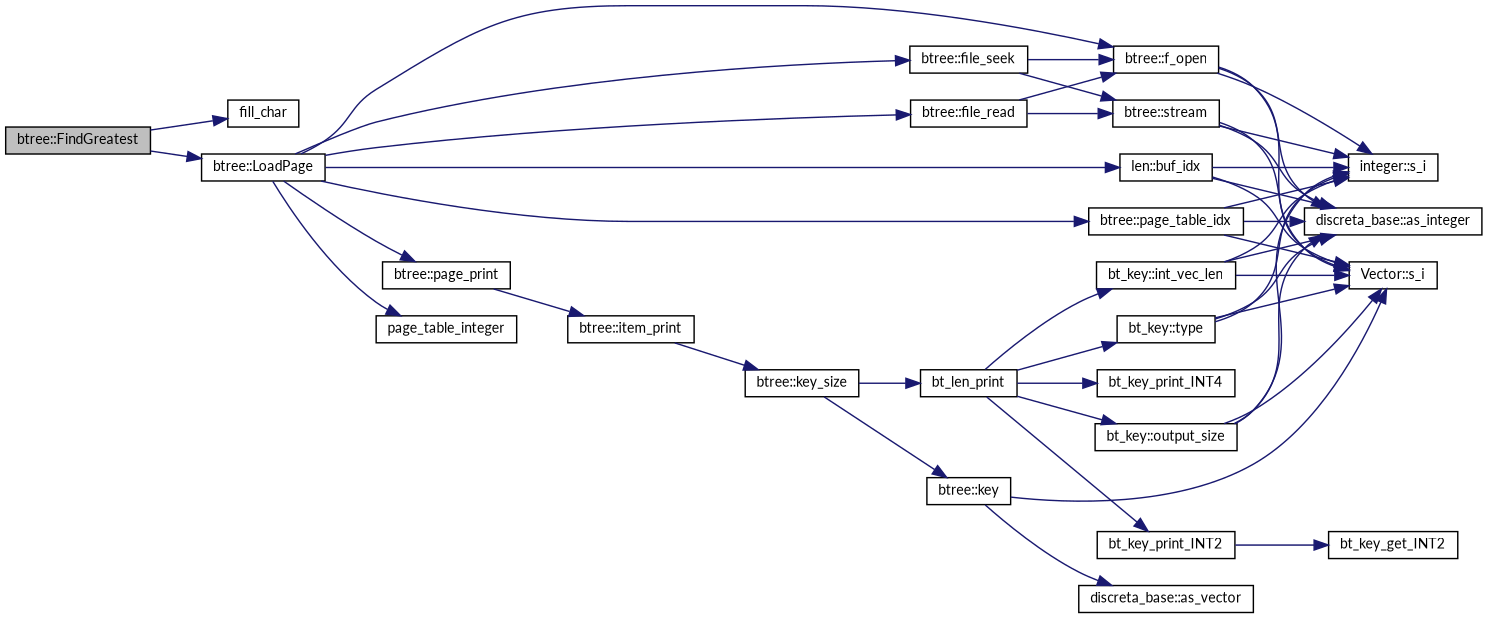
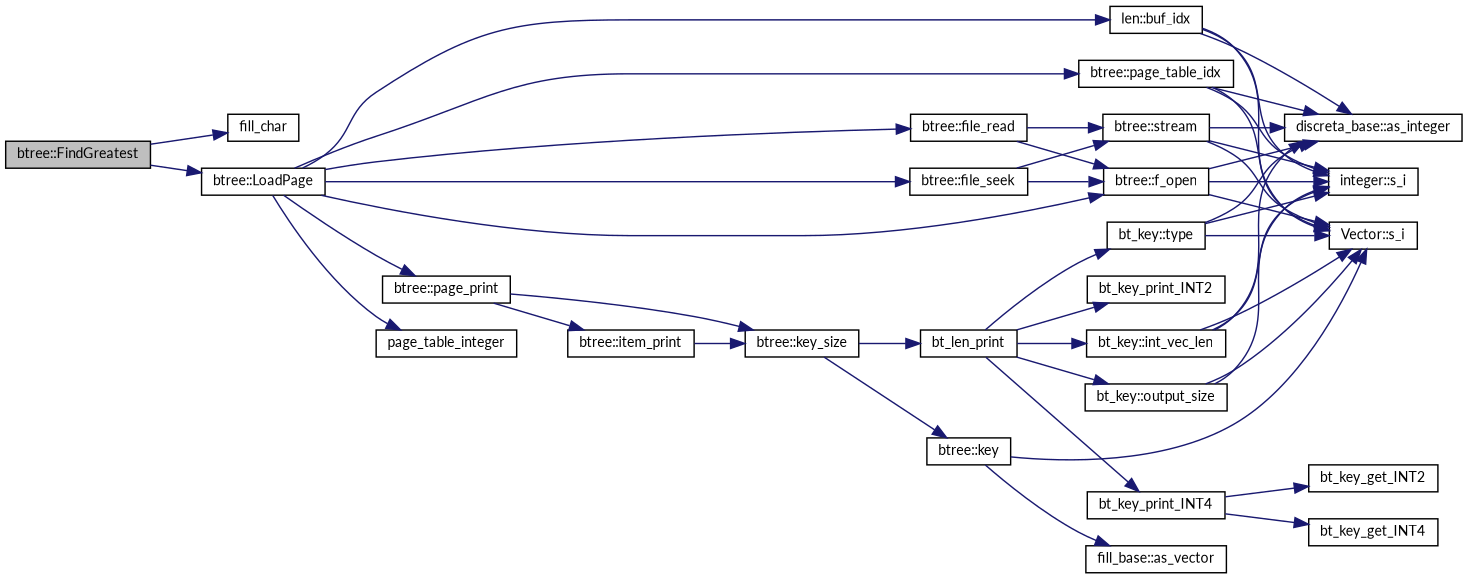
none -> (626, 306)
(1279, 337) -> none
none -> (1373, 532)
(1275, 545) -> (1260, 492)
(1166, 599) -> (1156, 559)
